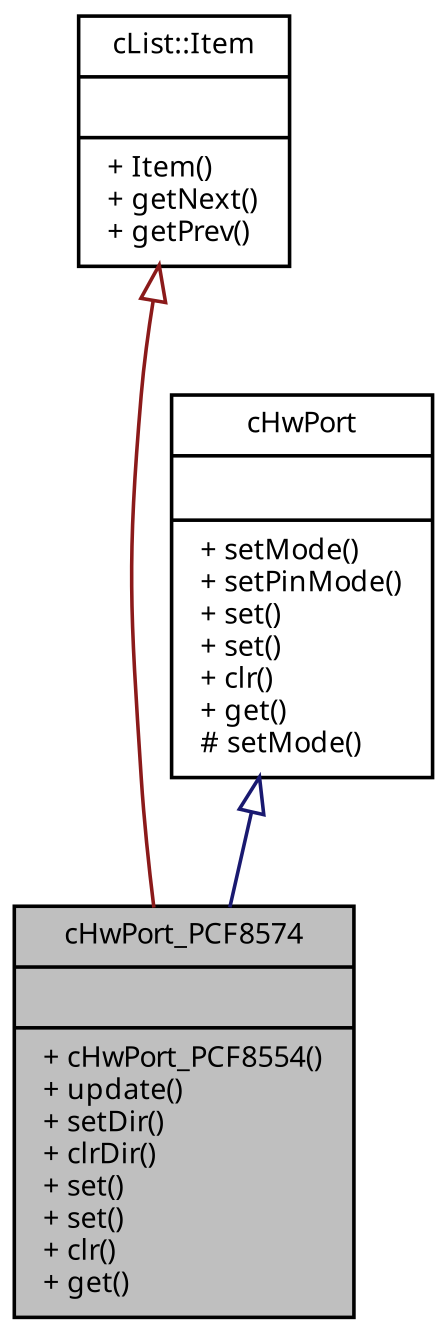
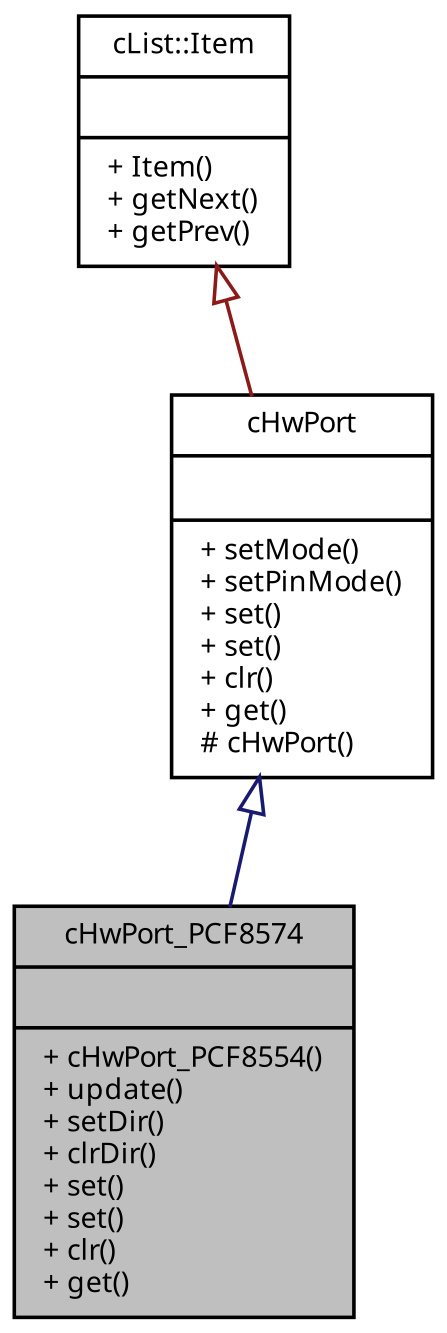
(132, 604) -> (239, 349)
(282, 744) -> (277, 744)
